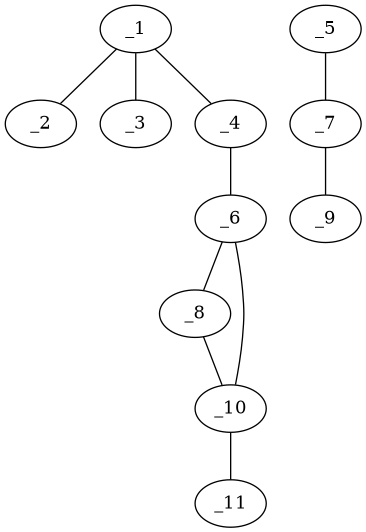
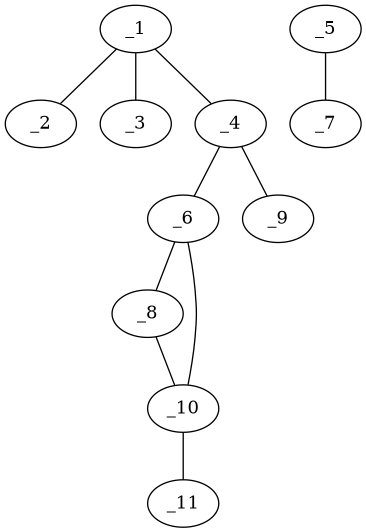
(326, 171) -> (254, 171)
